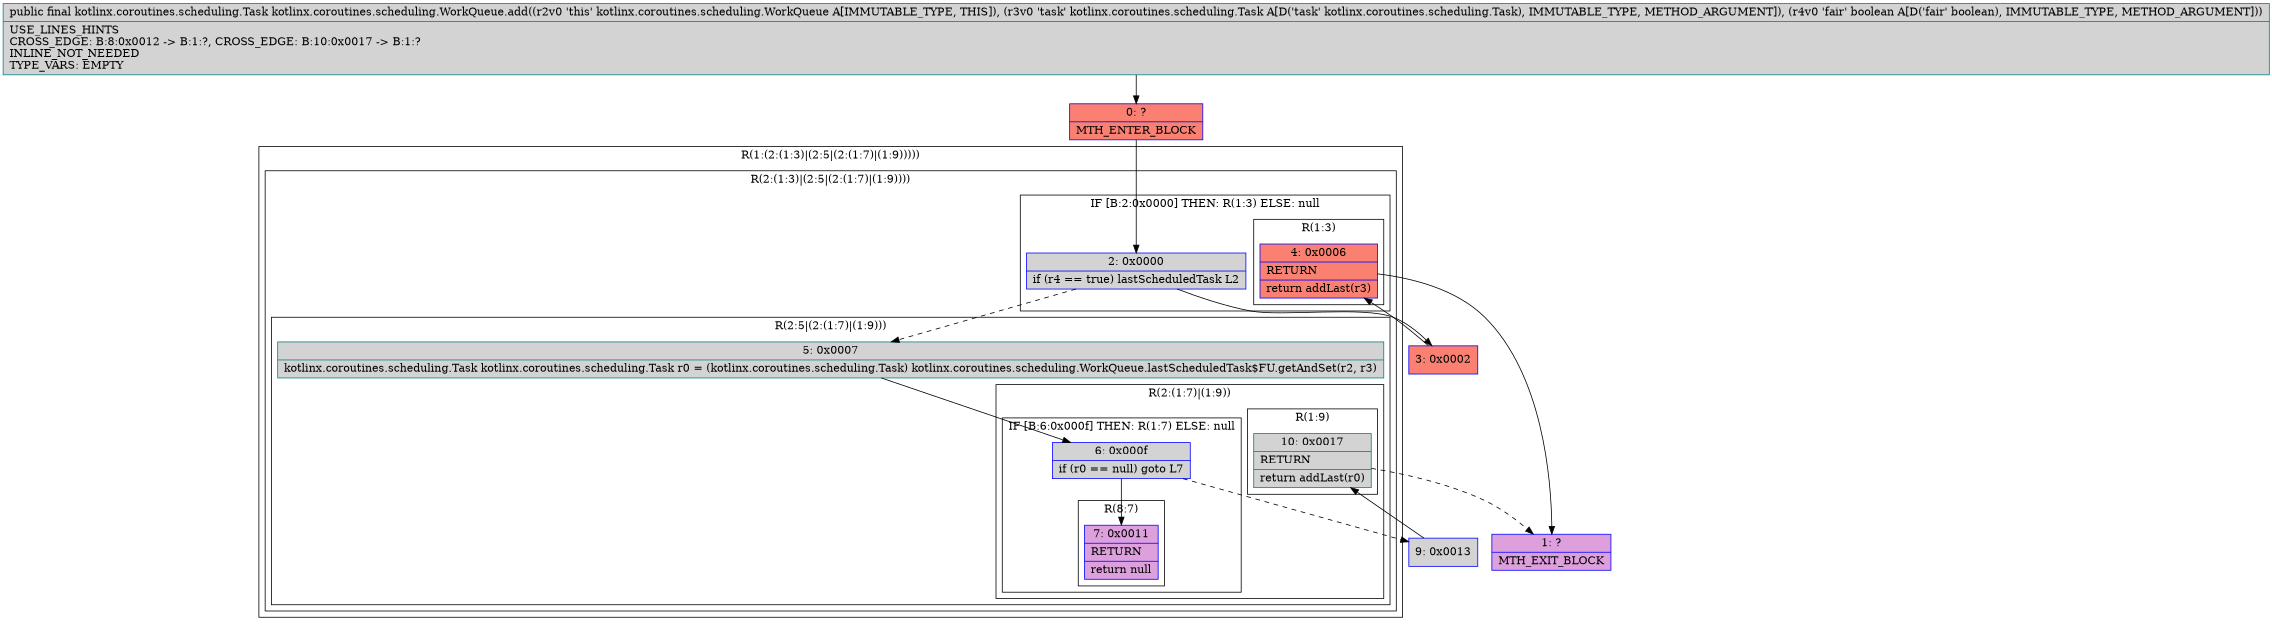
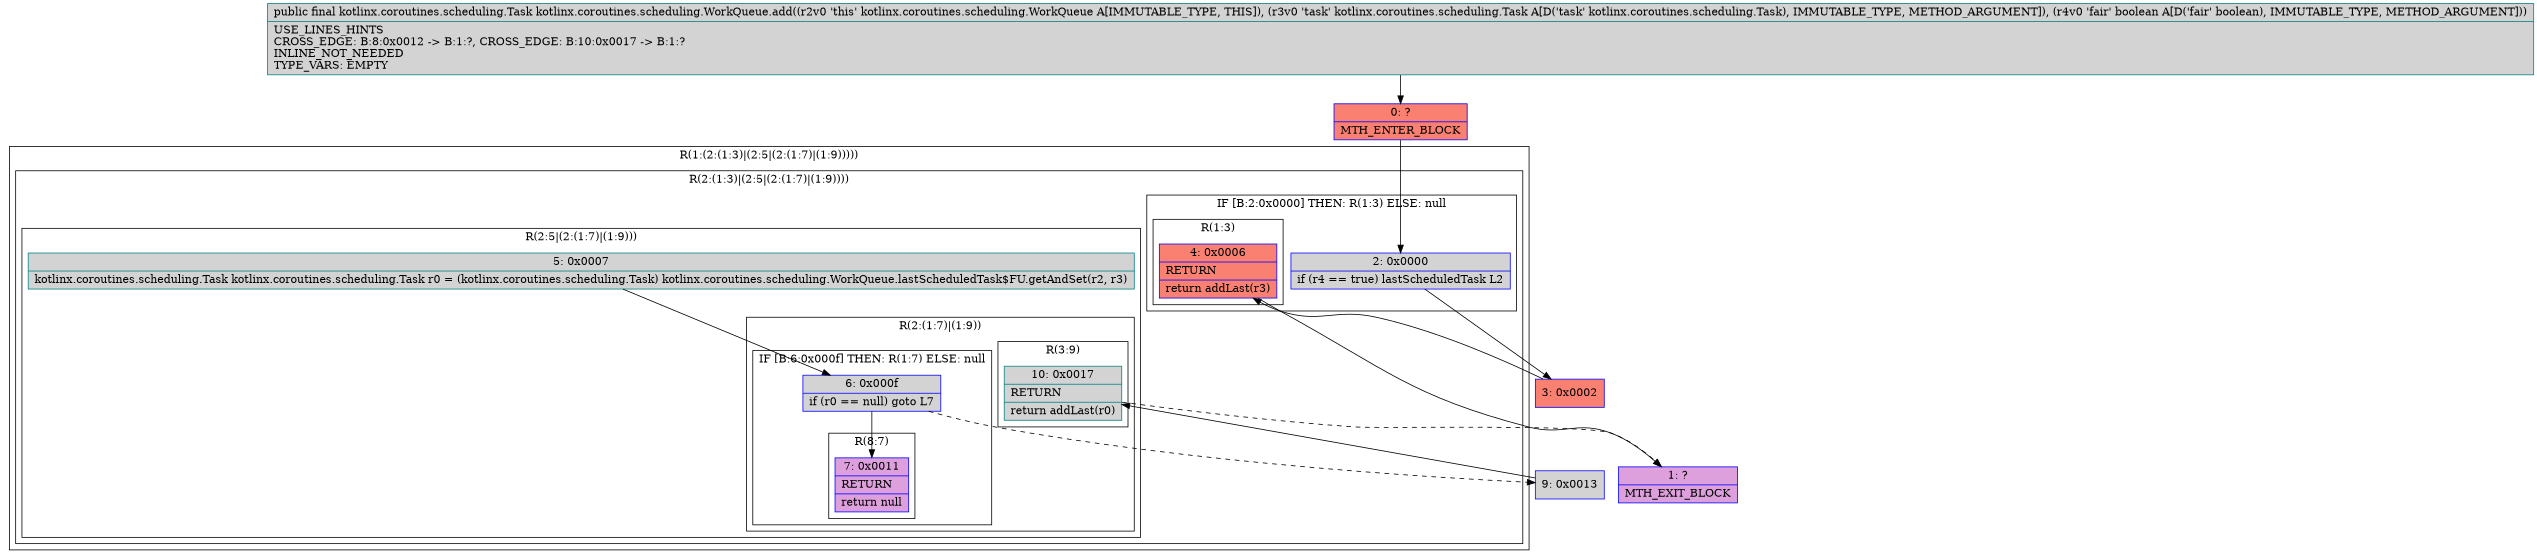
(996, 312) -> none
(1312, 418) -> (1063, 351)
